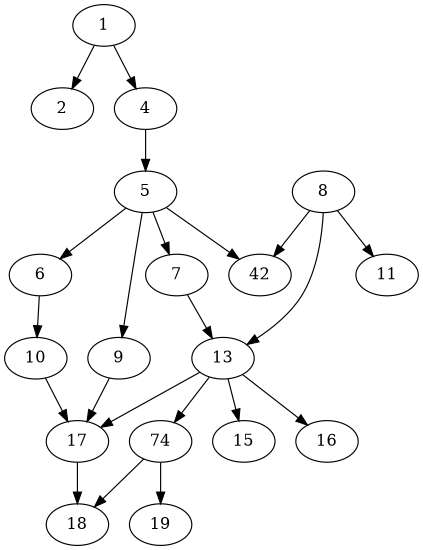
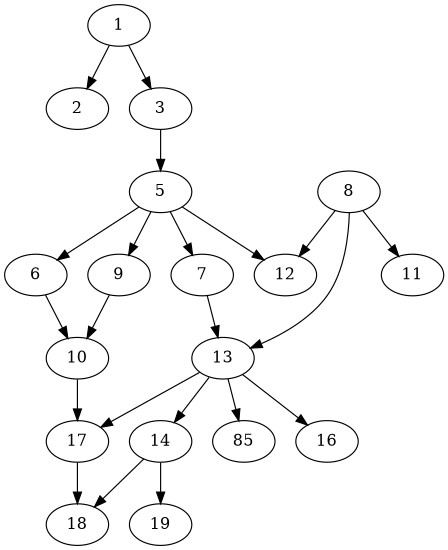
(146, 109) -> (161, 109)
(260, 275) -> (285, 275)
(101, 395) -> (101, 311)
(161, 441) -> (161, 441)
(244, 441) -> (244, 441)
